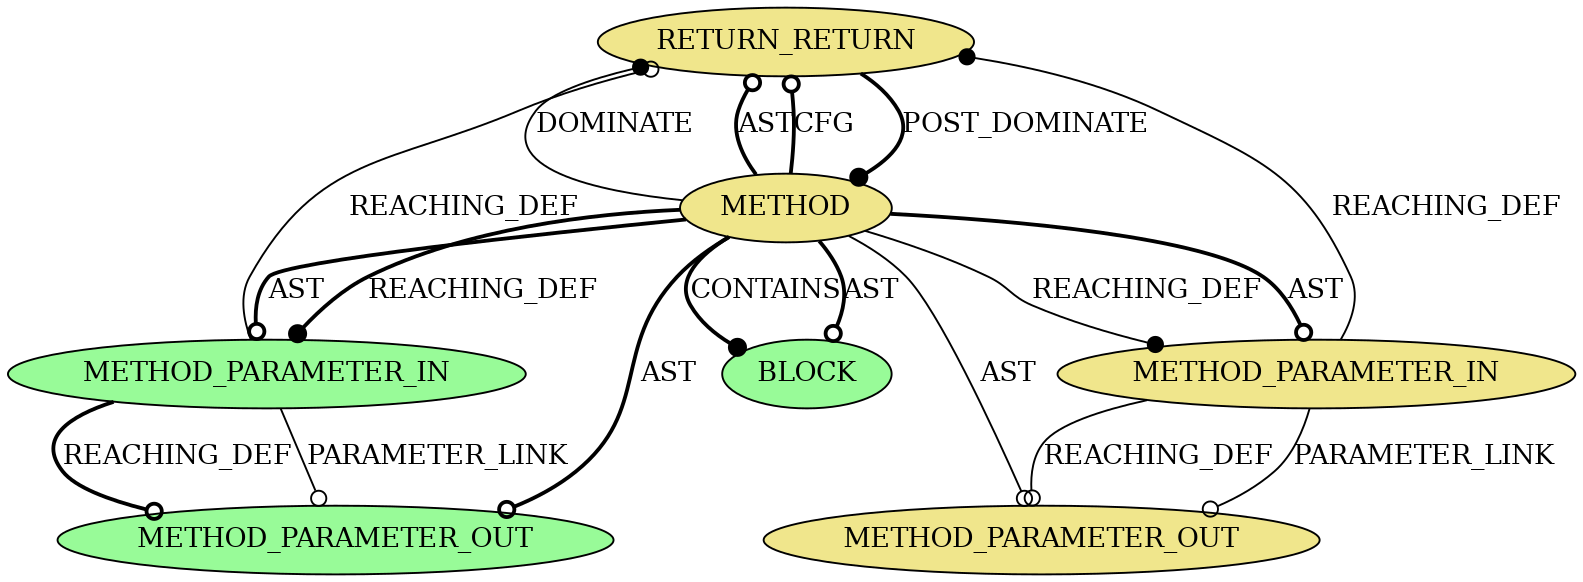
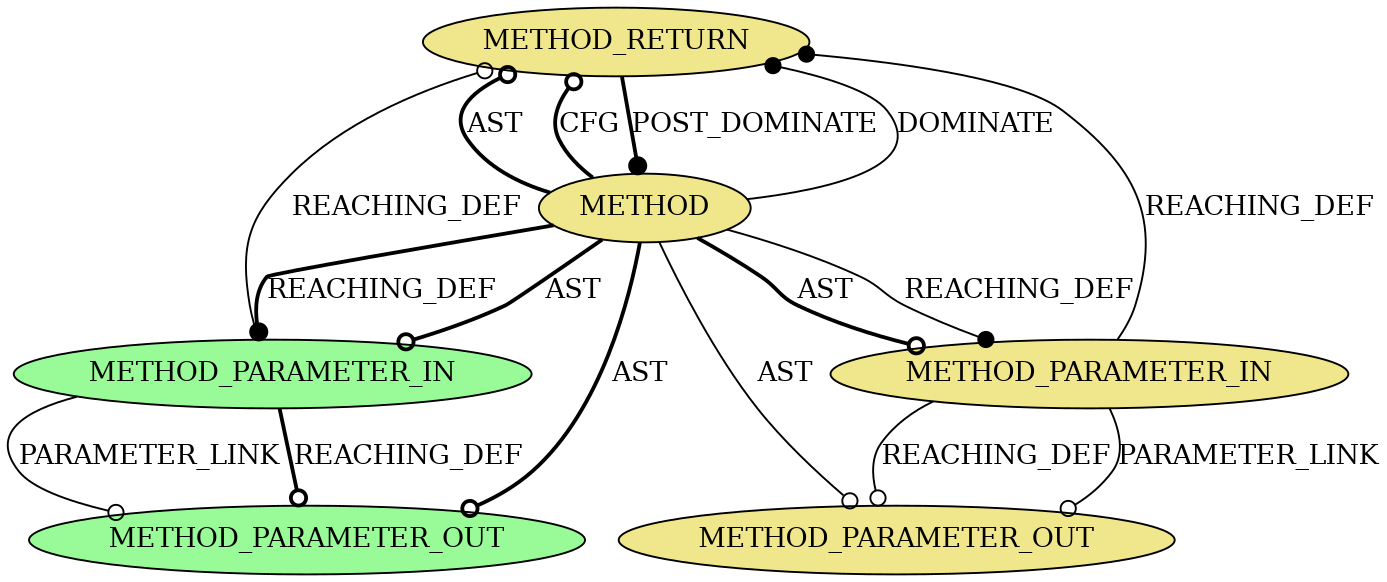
(786, 42) -> (616, 42)
(807, 374) -> none
